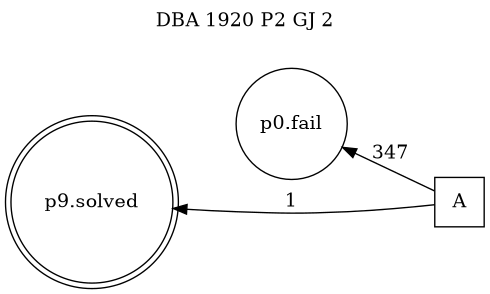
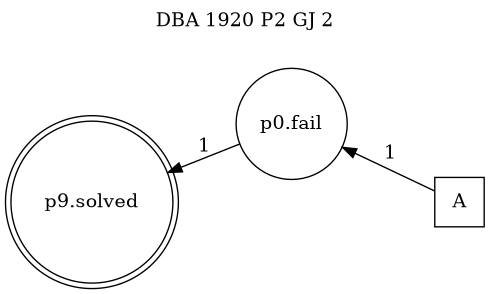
(391, 153) -> (391, 153)
(311, 213) -> (211, 156)
